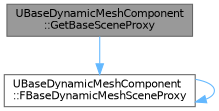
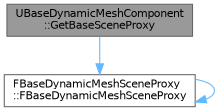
(100, 91) -> (100, 91)
